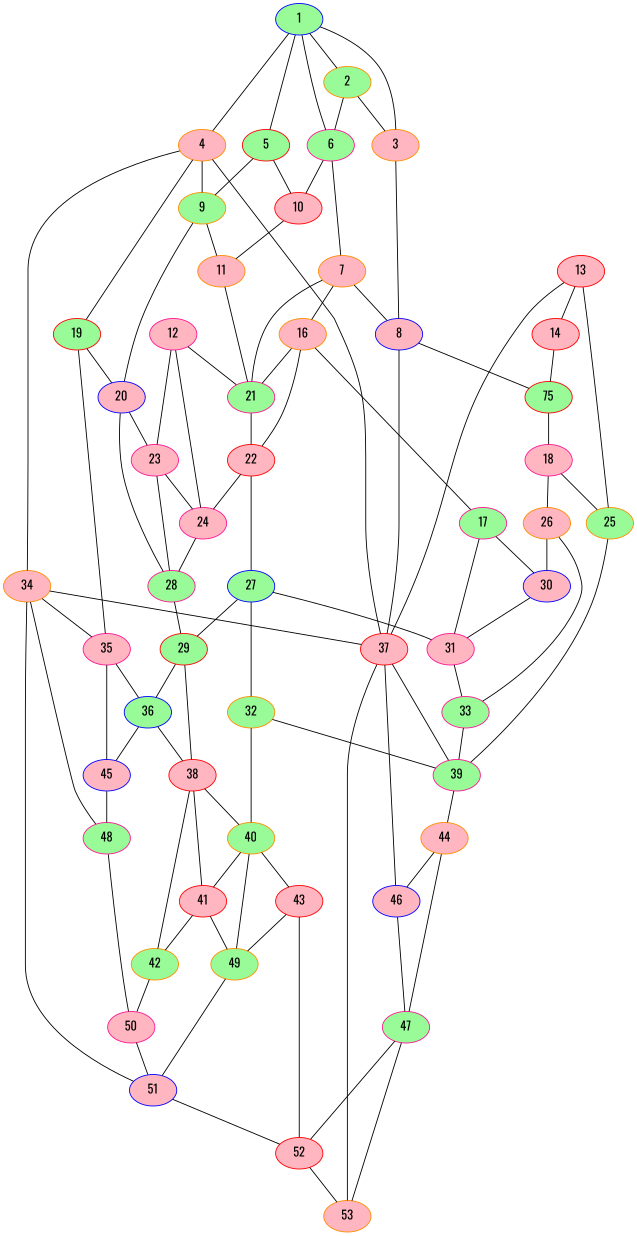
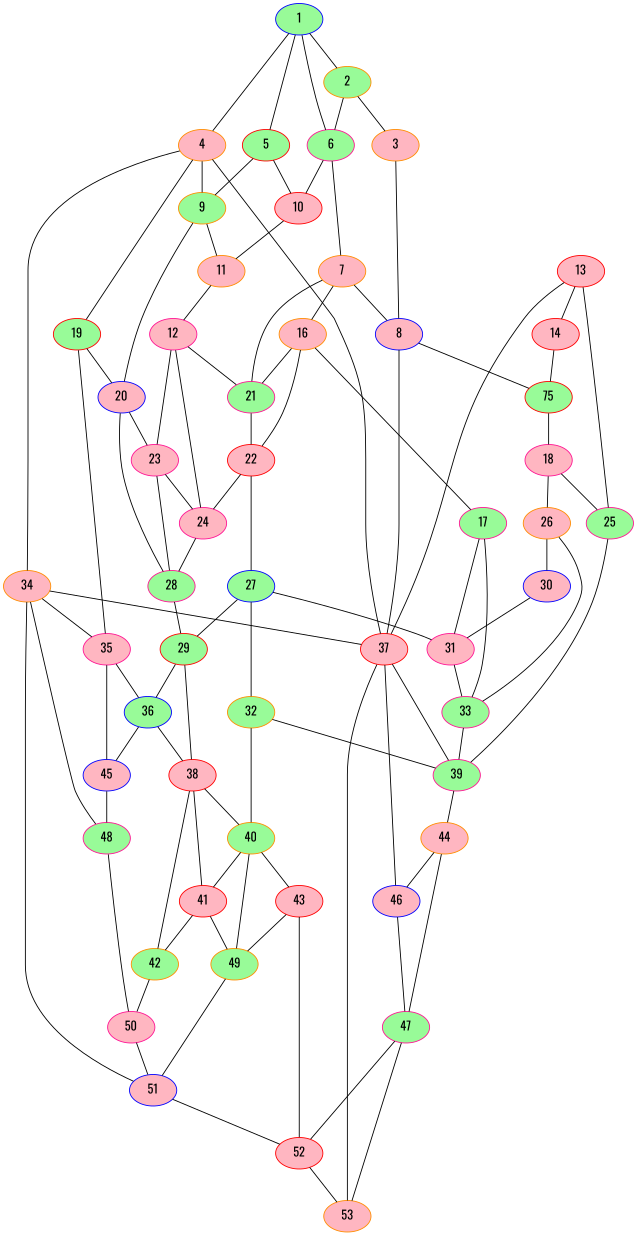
(377, 64) -> none
(236, 334) -> (197, 303)
(610, 523) -> (610, 523)
(515, 555) -> (487, 619)
